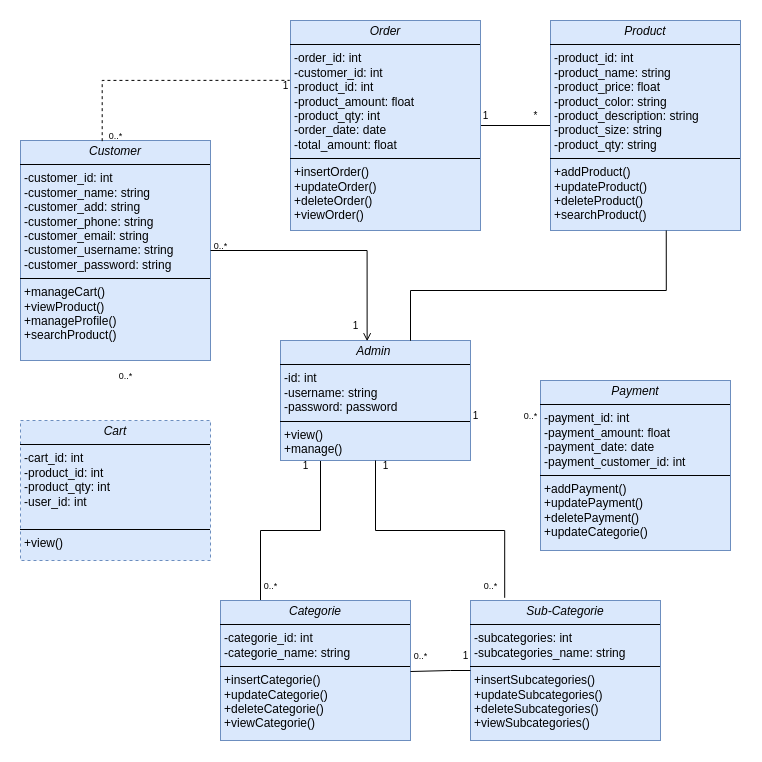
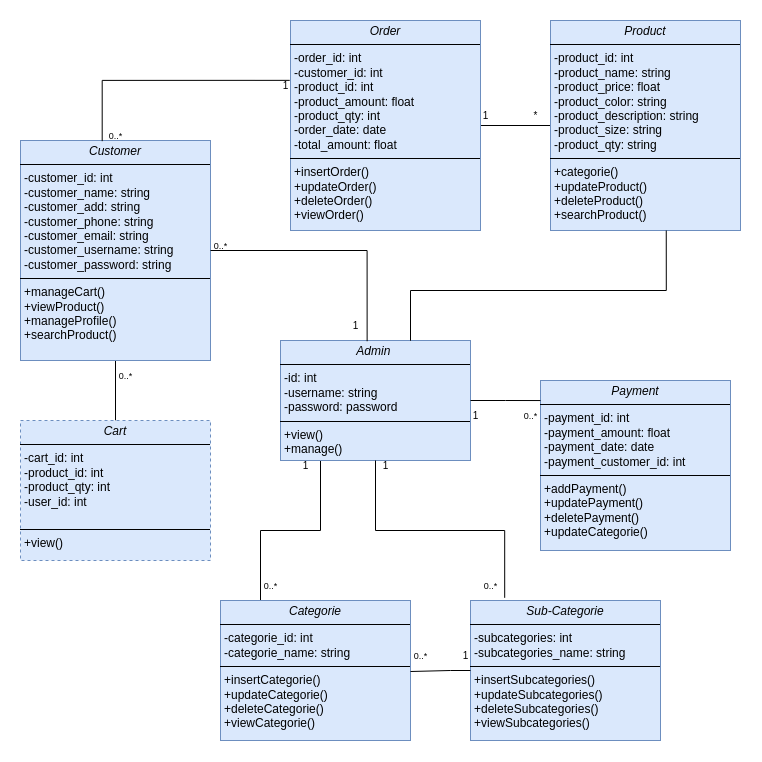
(165, 80) -> (165, 80)
(637, 107) -> (637, 107)
(367, 335) -> (367, 336)
none -> (116, 391)
none -> (506, 401)
